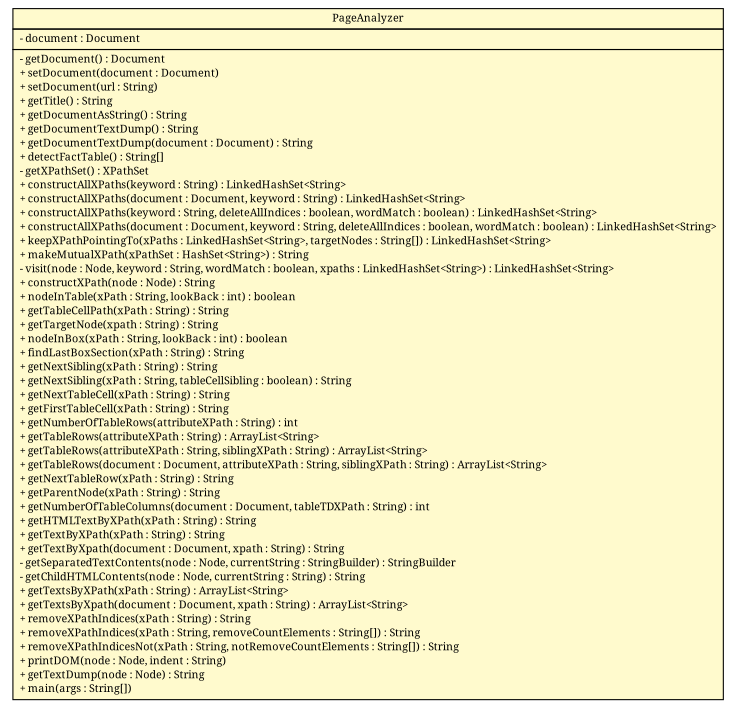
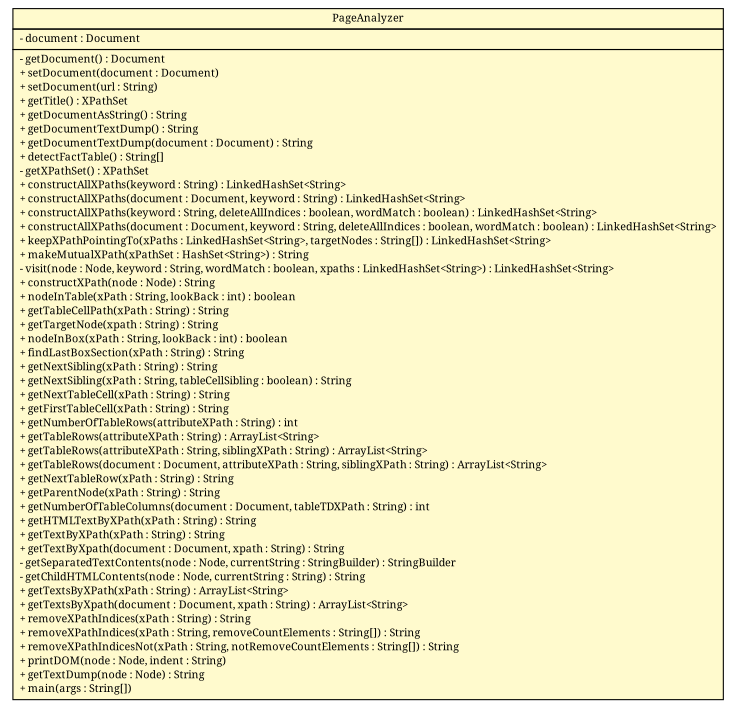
(66, 101) -> (74, 101)
